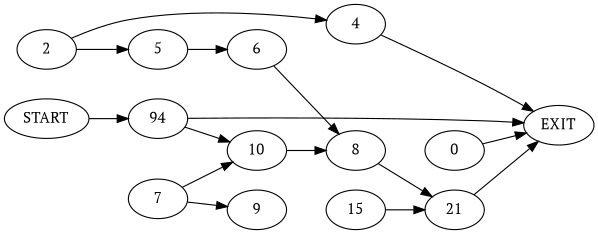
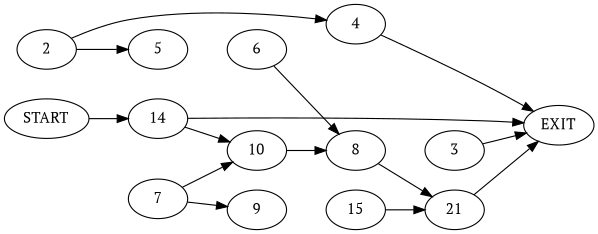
(202, 49) -> none
(158, 119) -> (158, 119)
(455, 151) -> (455, 151)
